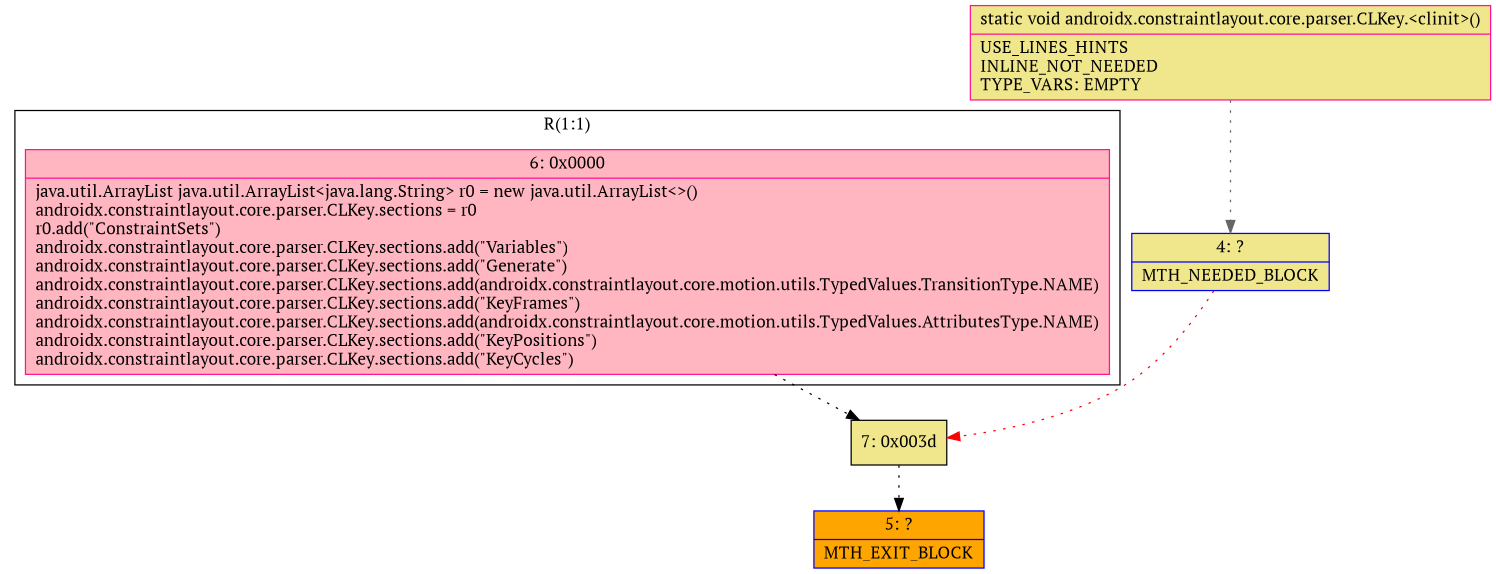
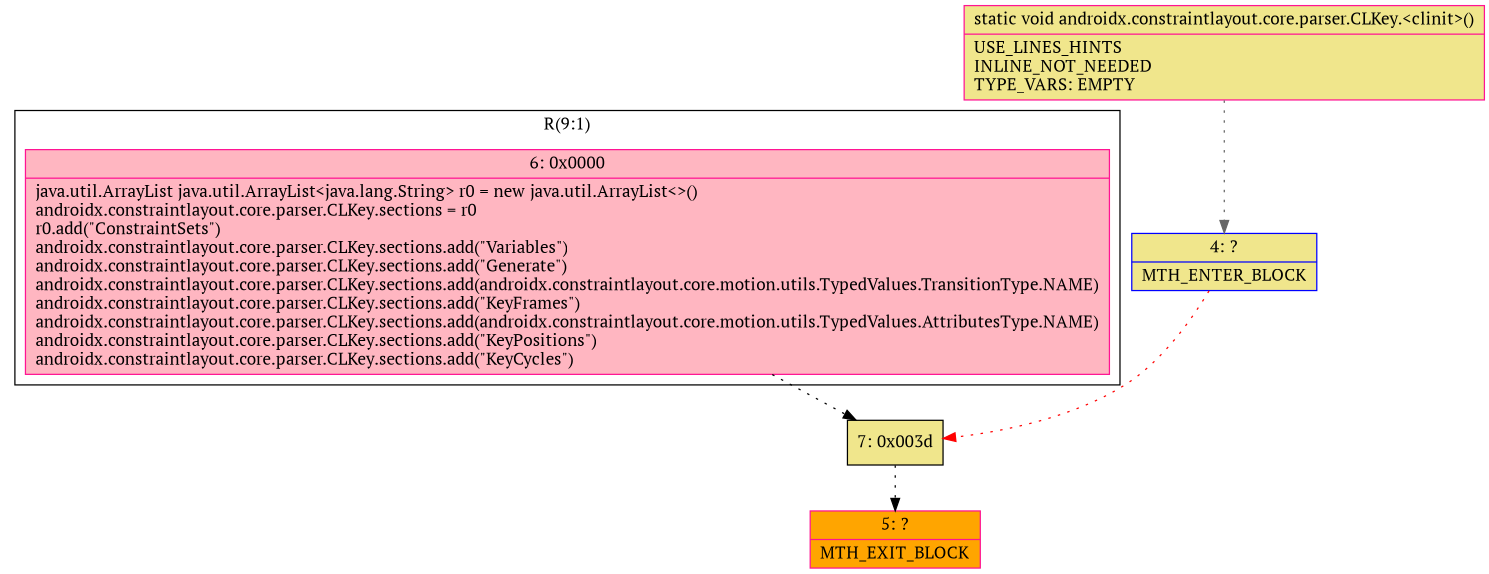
(567, 125) -> (567, 125)
(1230, 276) -> (1224, 276)
(899, 540) -> (895, 540)
